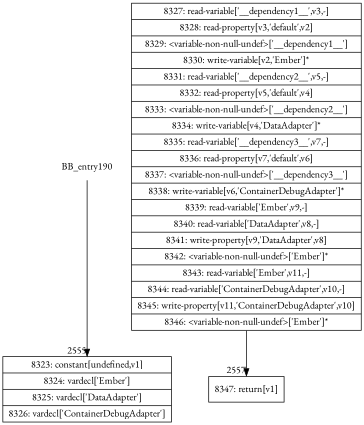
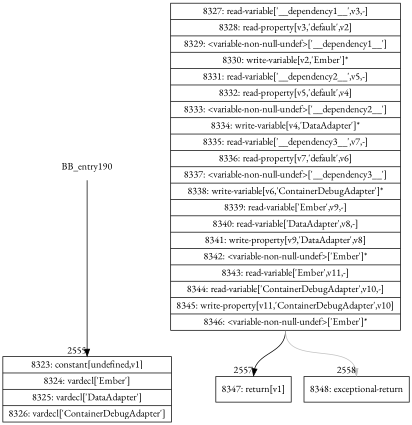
none -> (357, 389)
